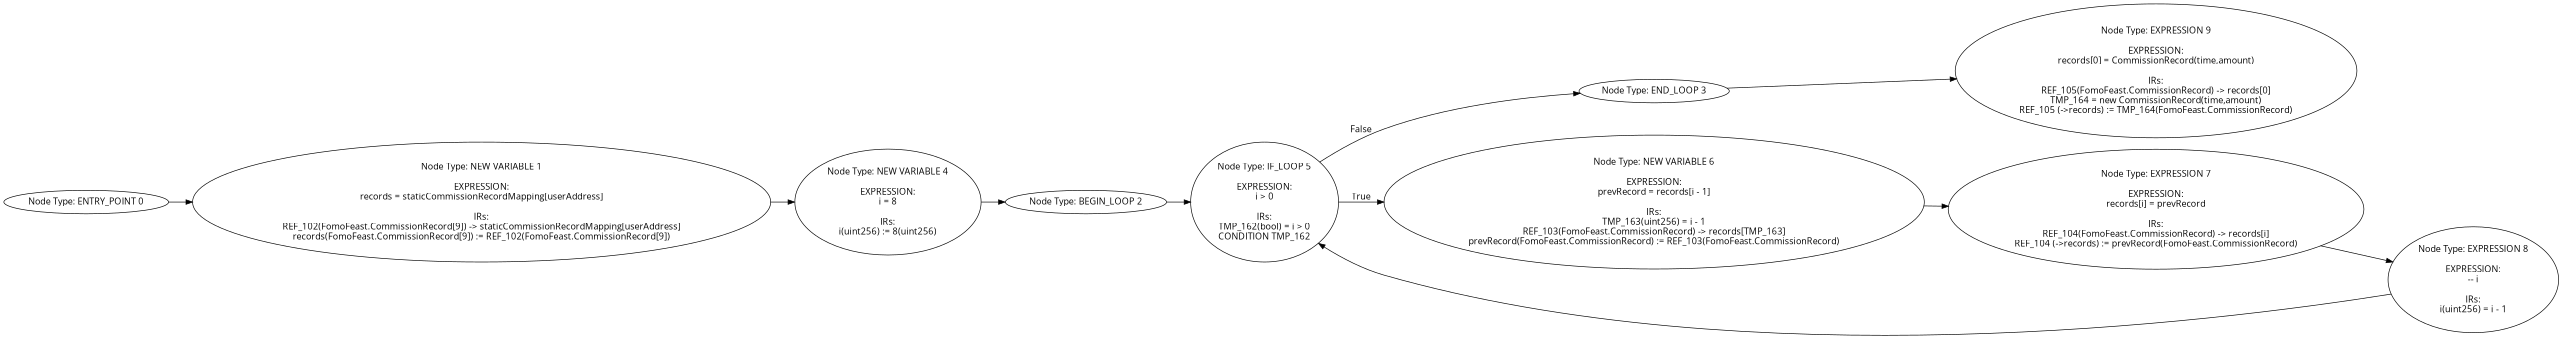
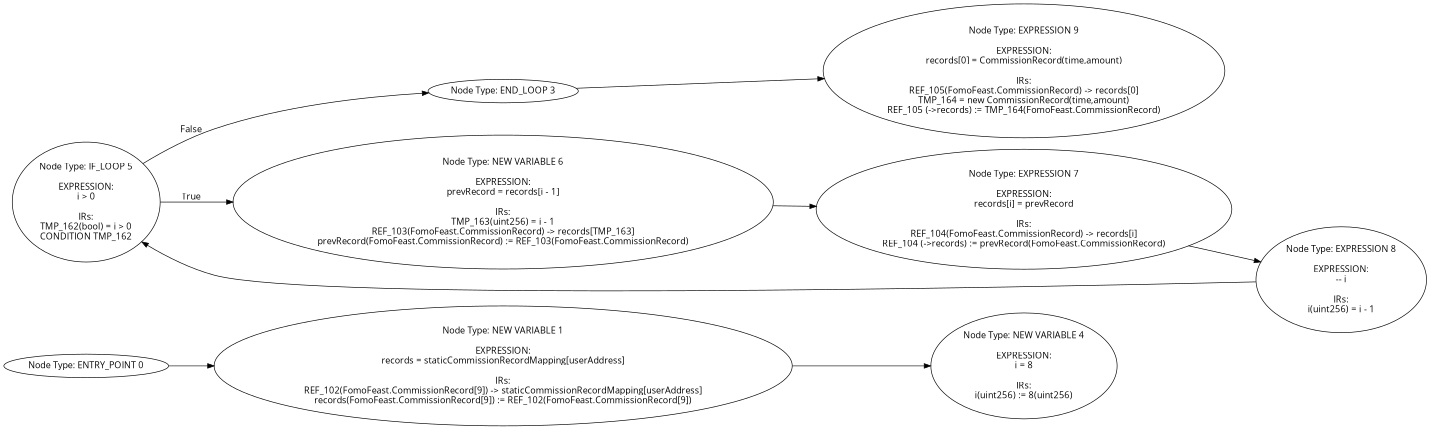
(1086, 202) -> none
